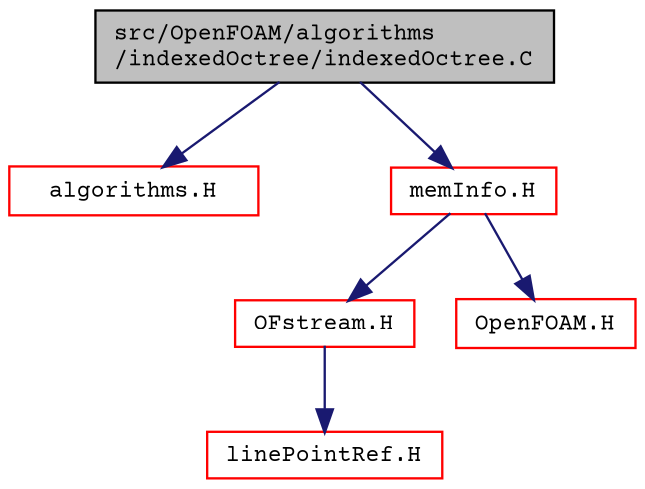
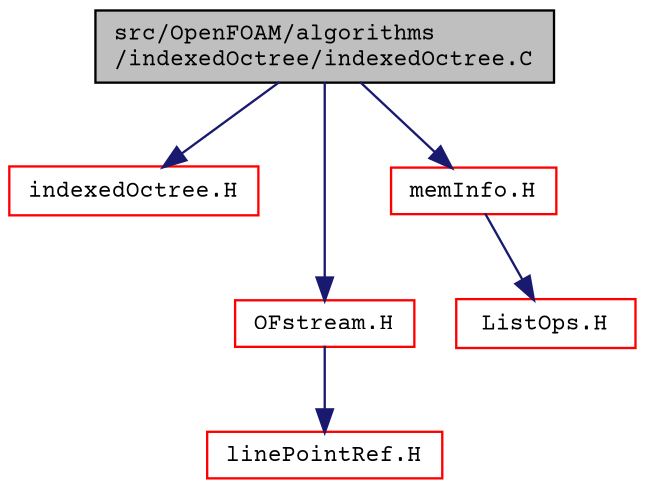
(134, 191) -> (134, 191)
(408, 249) -> (325, 180)
(546, 324) -> (546, 324)
